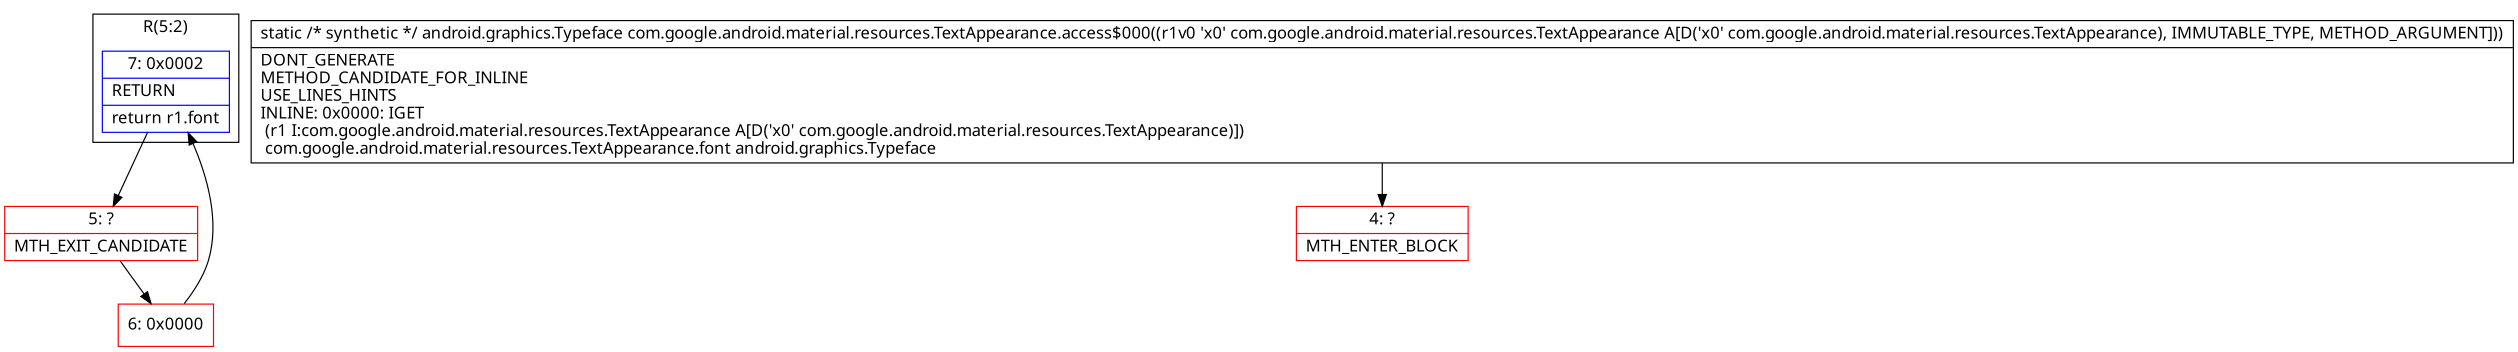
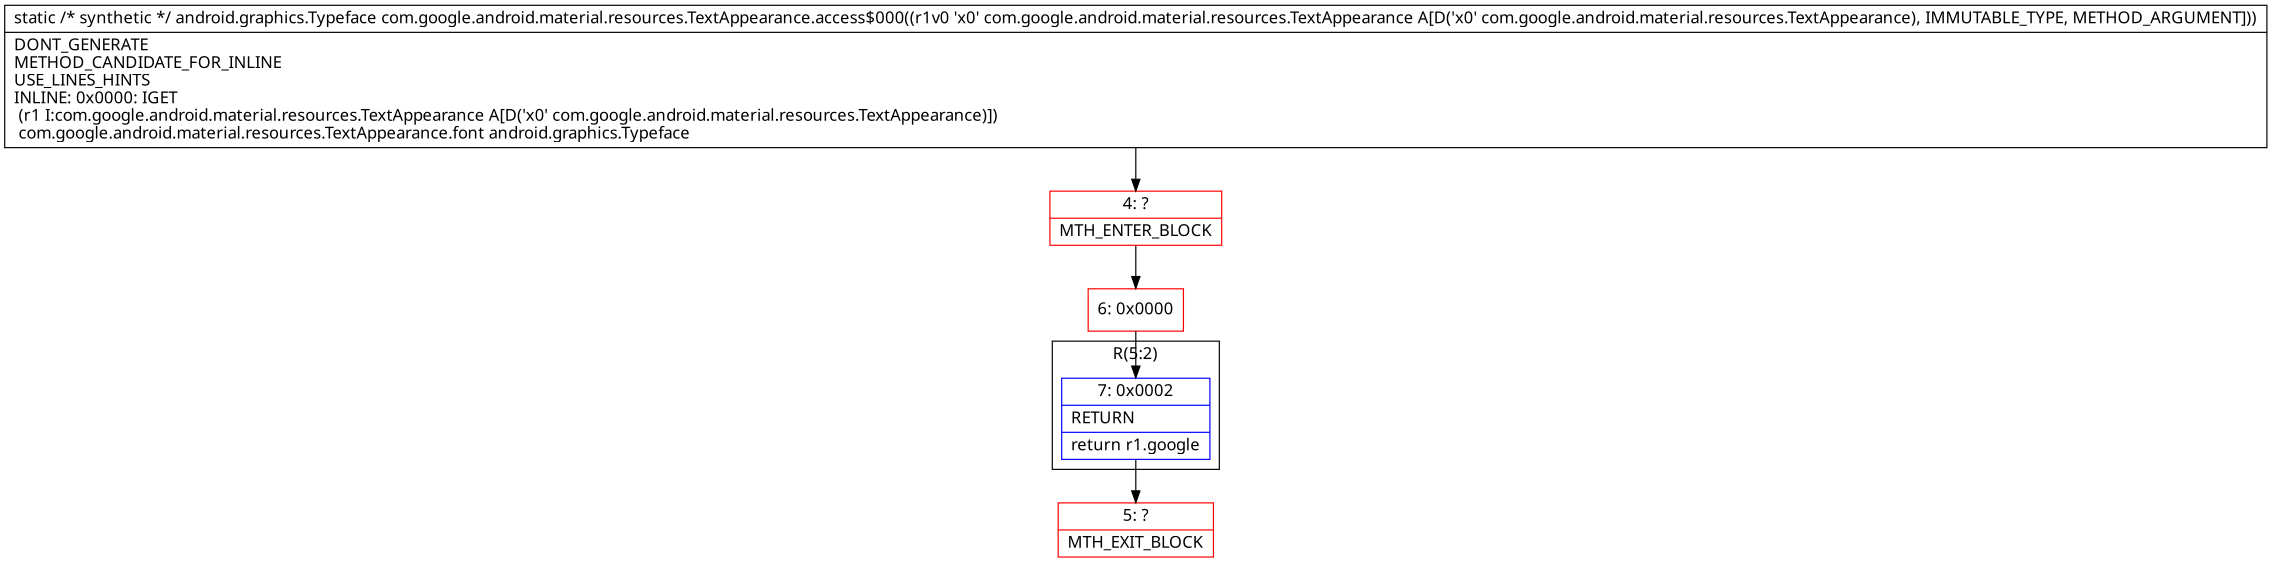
(166, 118) -> (1136, 445)
(101, 246) -> (1136, 543)
(132, 277) -> (1136, 261)
